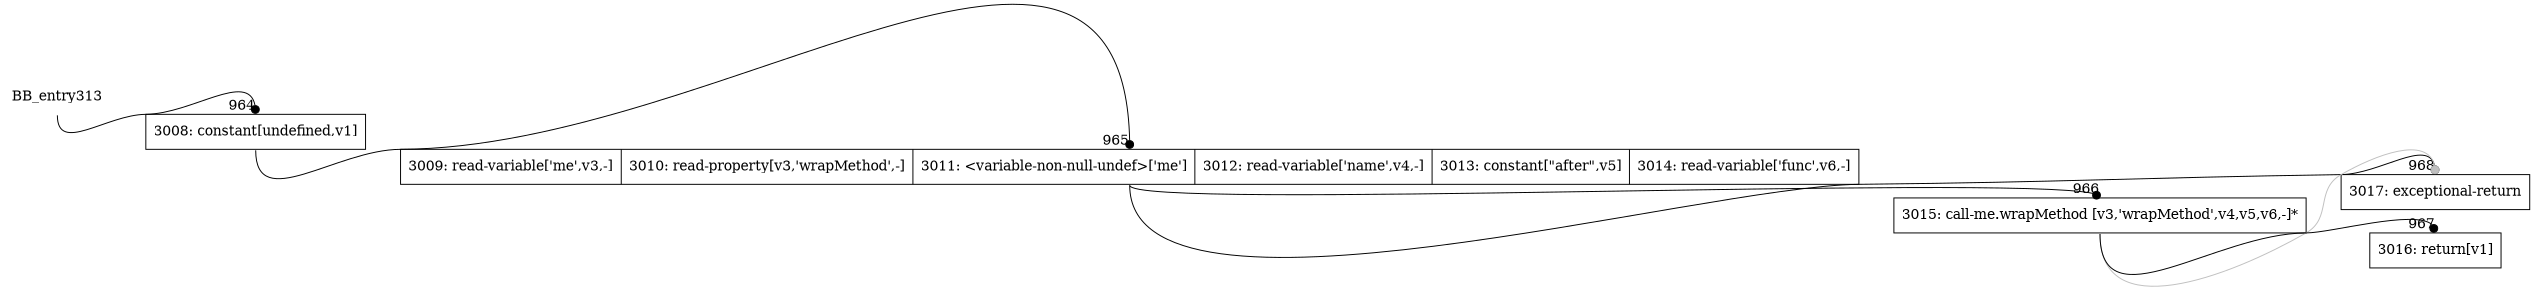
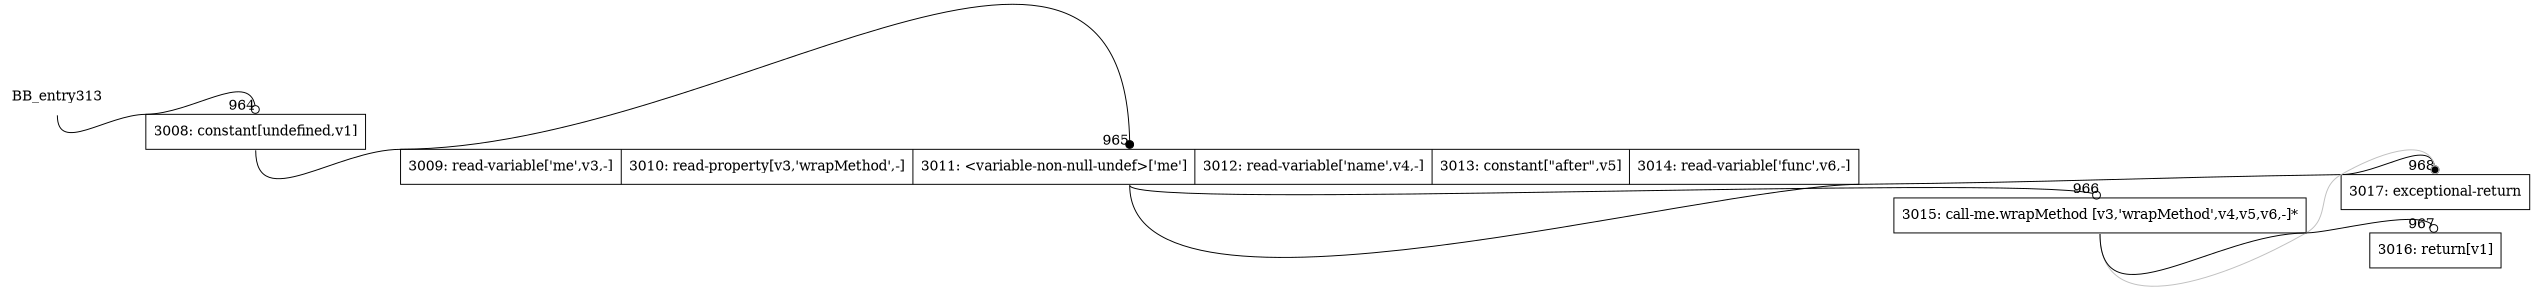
(154, 113) -> (154, 113)
(1611, 191) -> (1611, 191)
(2252, 242) -> (2252, 242)
(2274, 250) -> (2274, 250)
